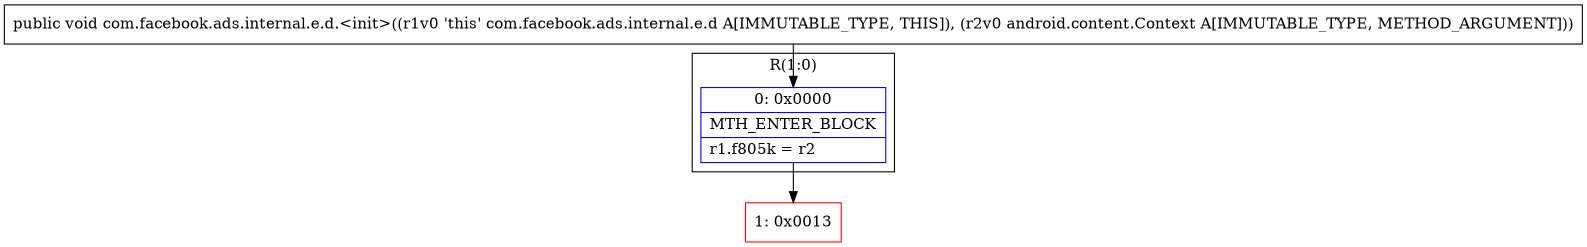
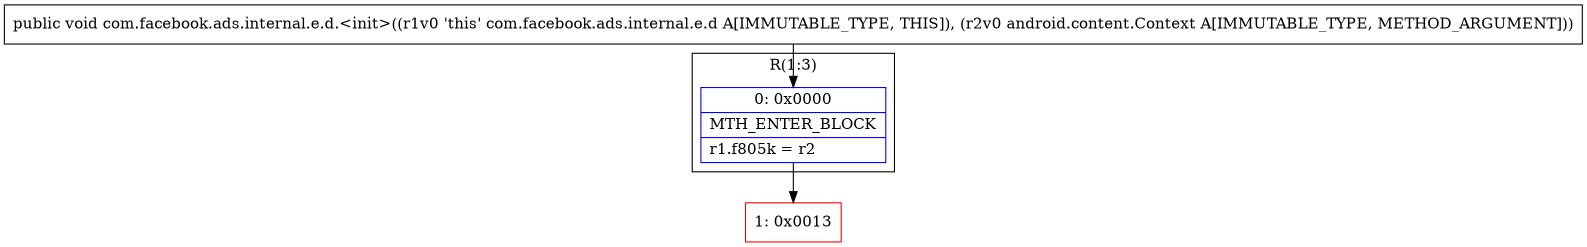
(793, 66) -> (793, 66)
